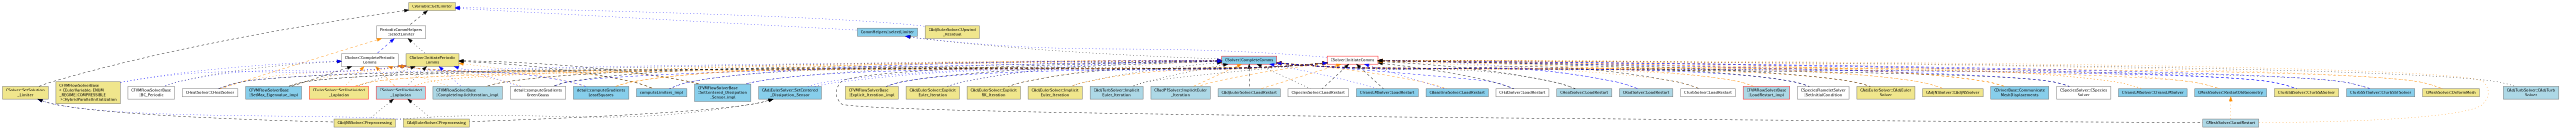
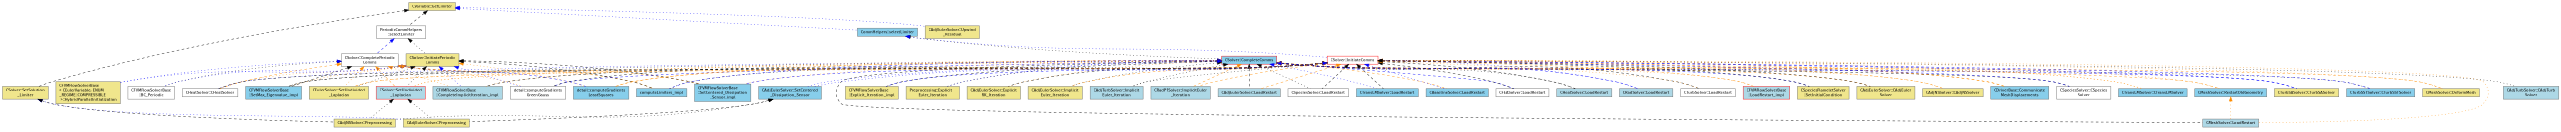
(314, 59) -> (278, 74)
(981, 66) -> (981, 66)
(339, 93) -> (339, 93)
(933, 93) -> (933, 93)
(1823, 93) -> (1823, 93)
